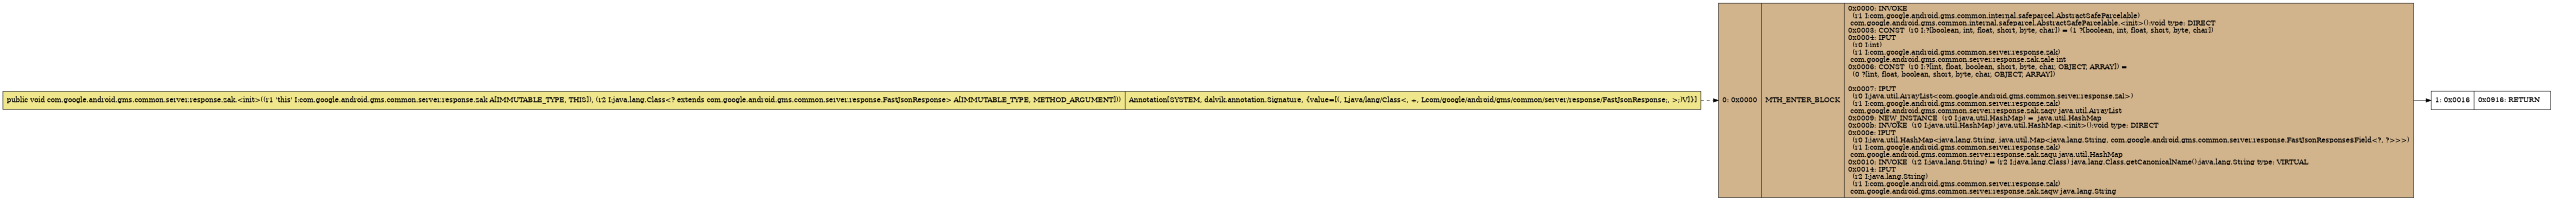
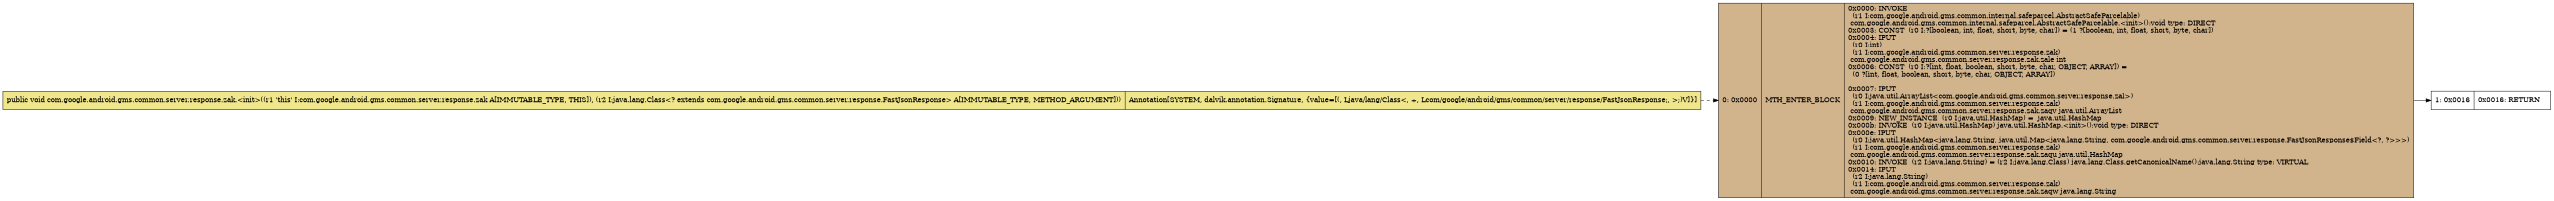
(2512, 100) -> (2512, 100)
